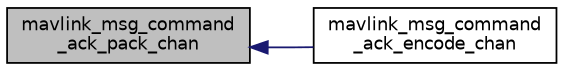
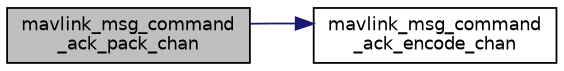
(291, 47) -> (273, 24)
